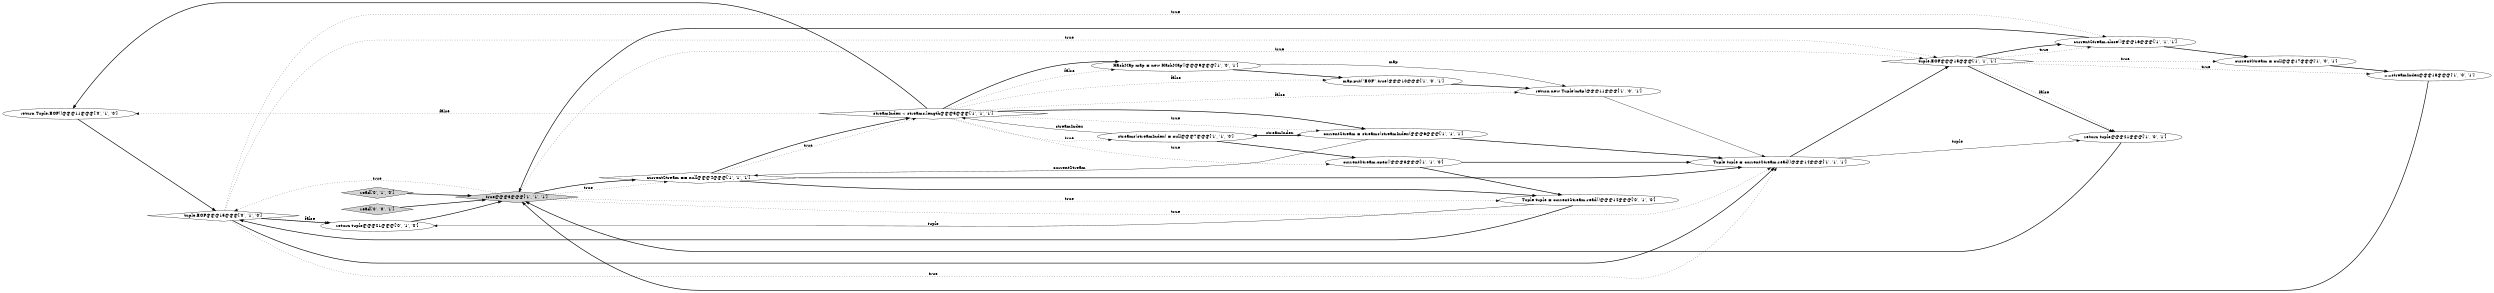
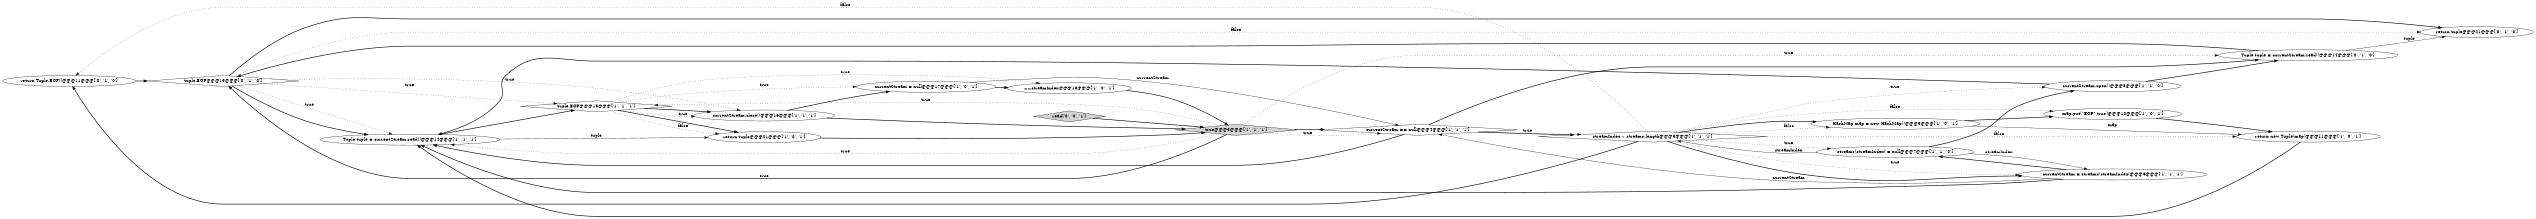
none -> (1184, 86)
(1683, 126) -> (1361, 216)
(366, 181) -> (720, 178)
(377, 193) -> none
(455, 213) -> none
